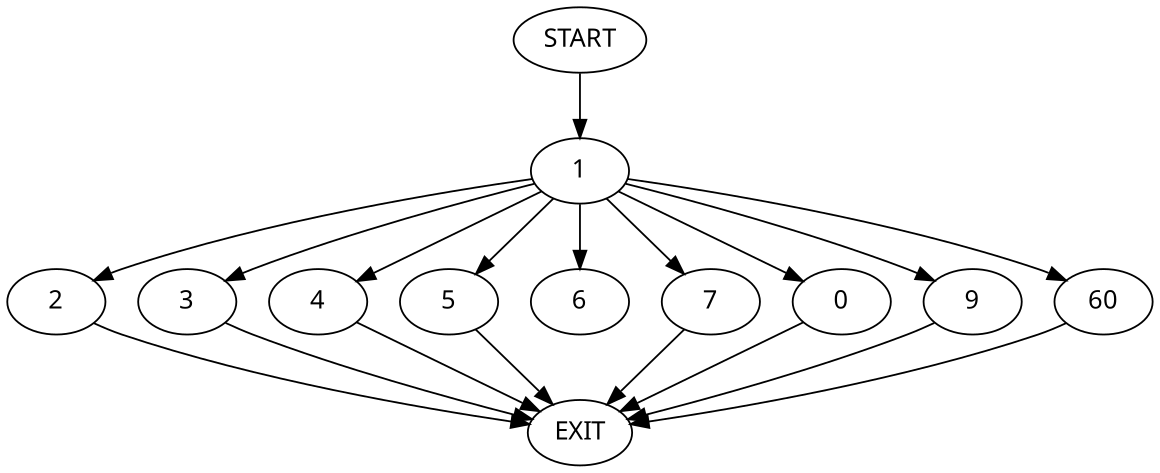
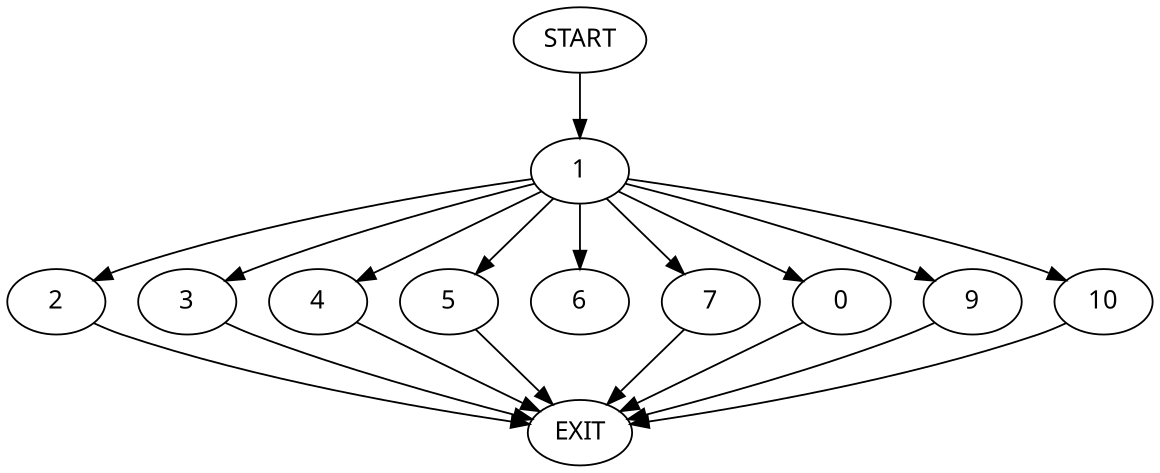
(1104, 302) -> (1104, 302)
